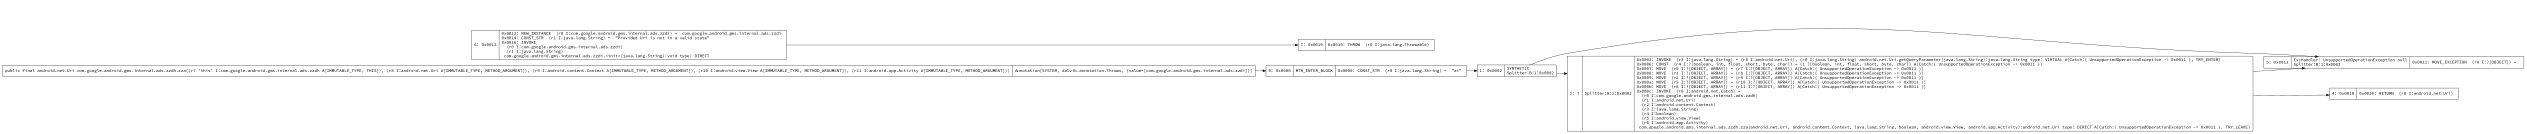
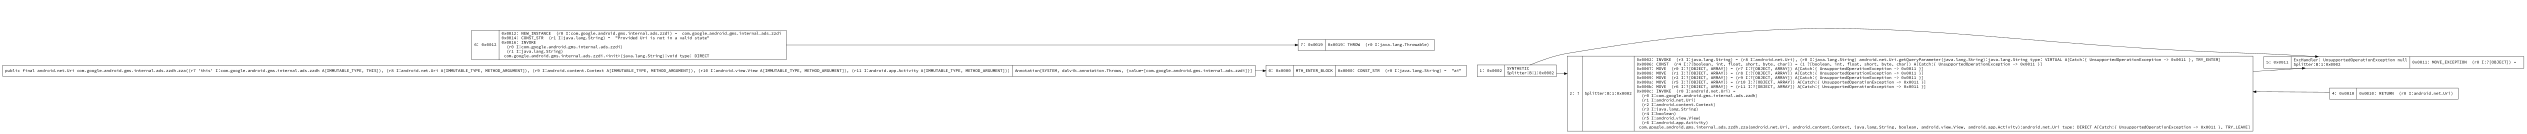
(1470, 71) -> none
(1690, 91) -> (1687, 91)
(2290, 95) -> (2293, 92)
